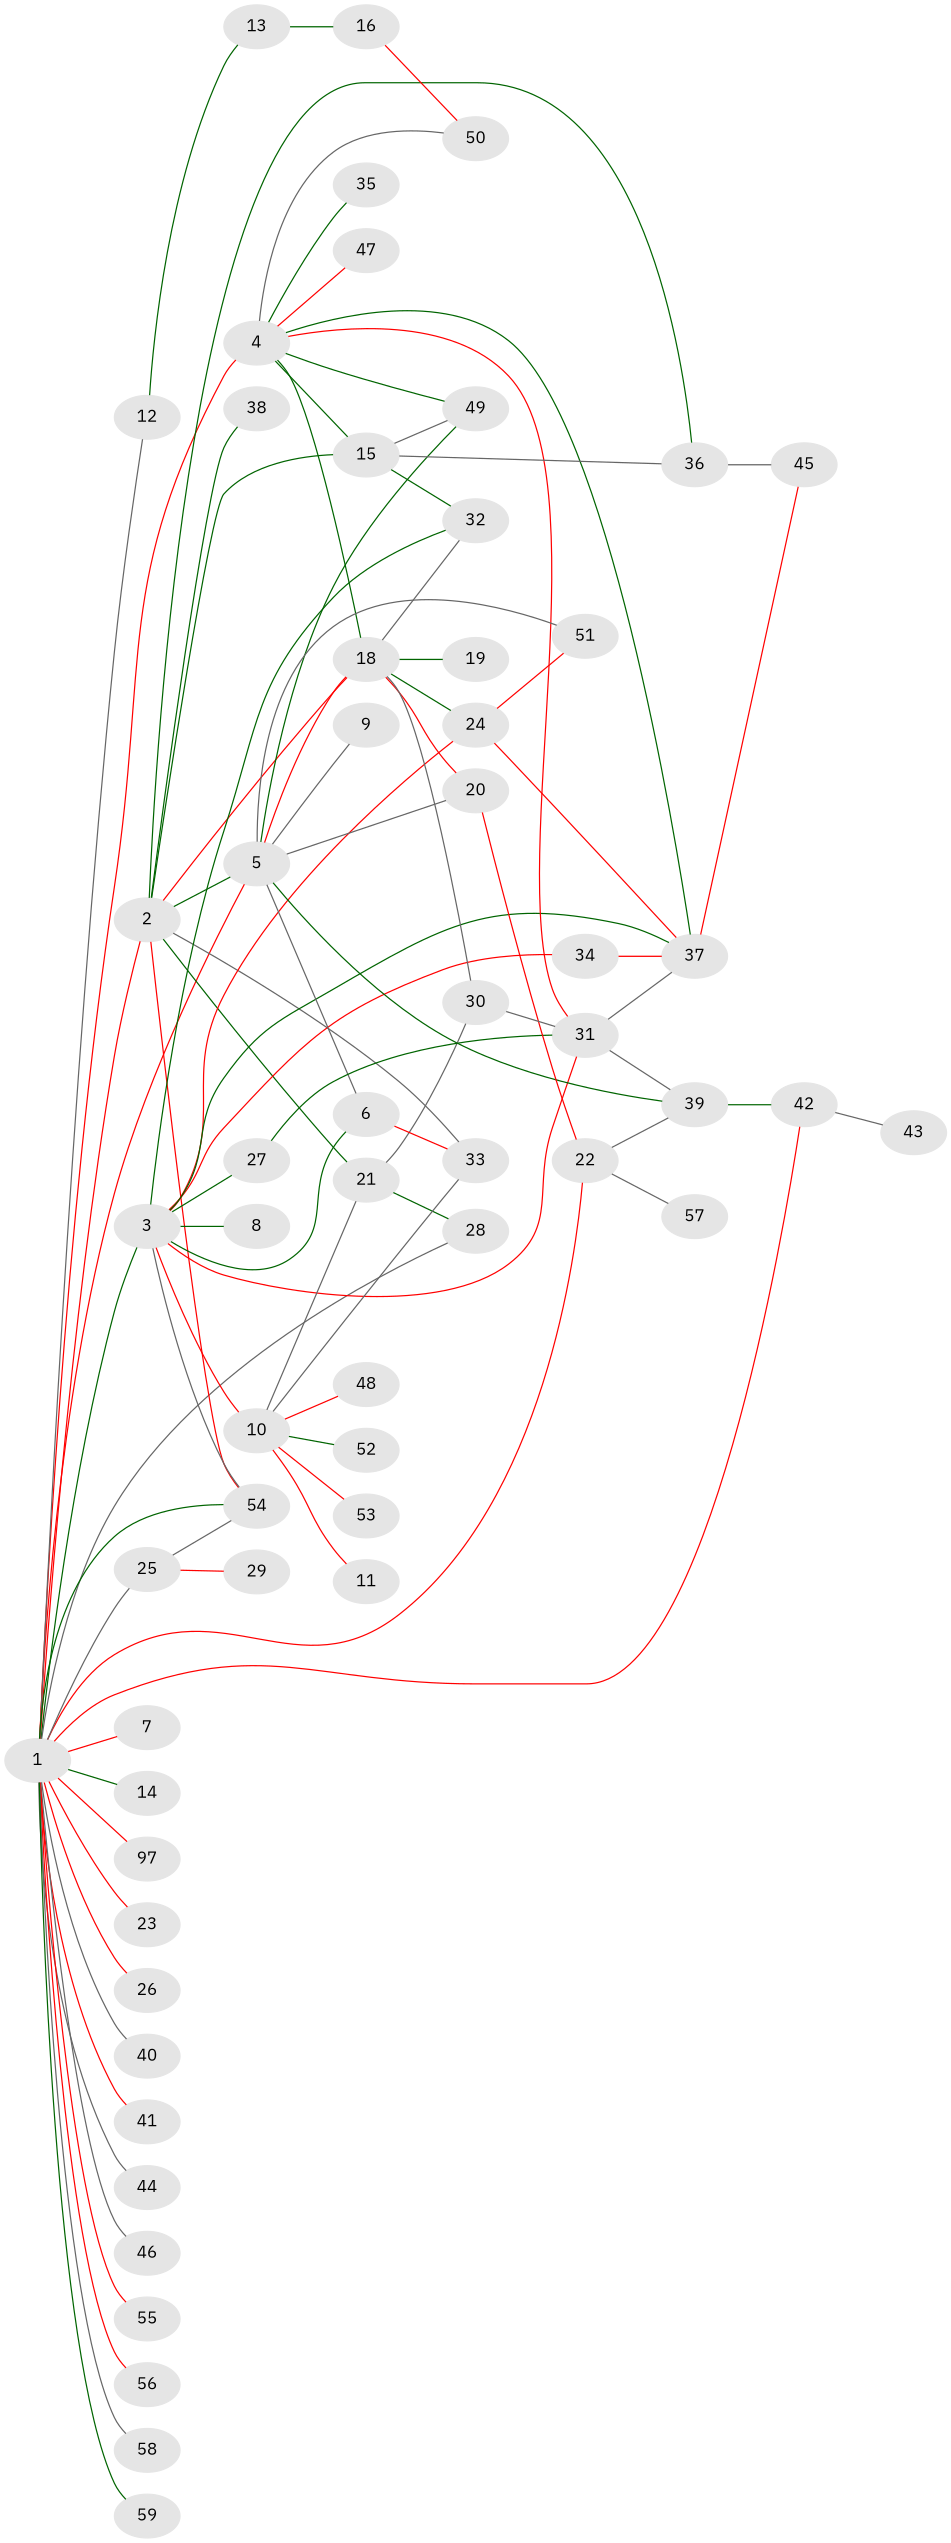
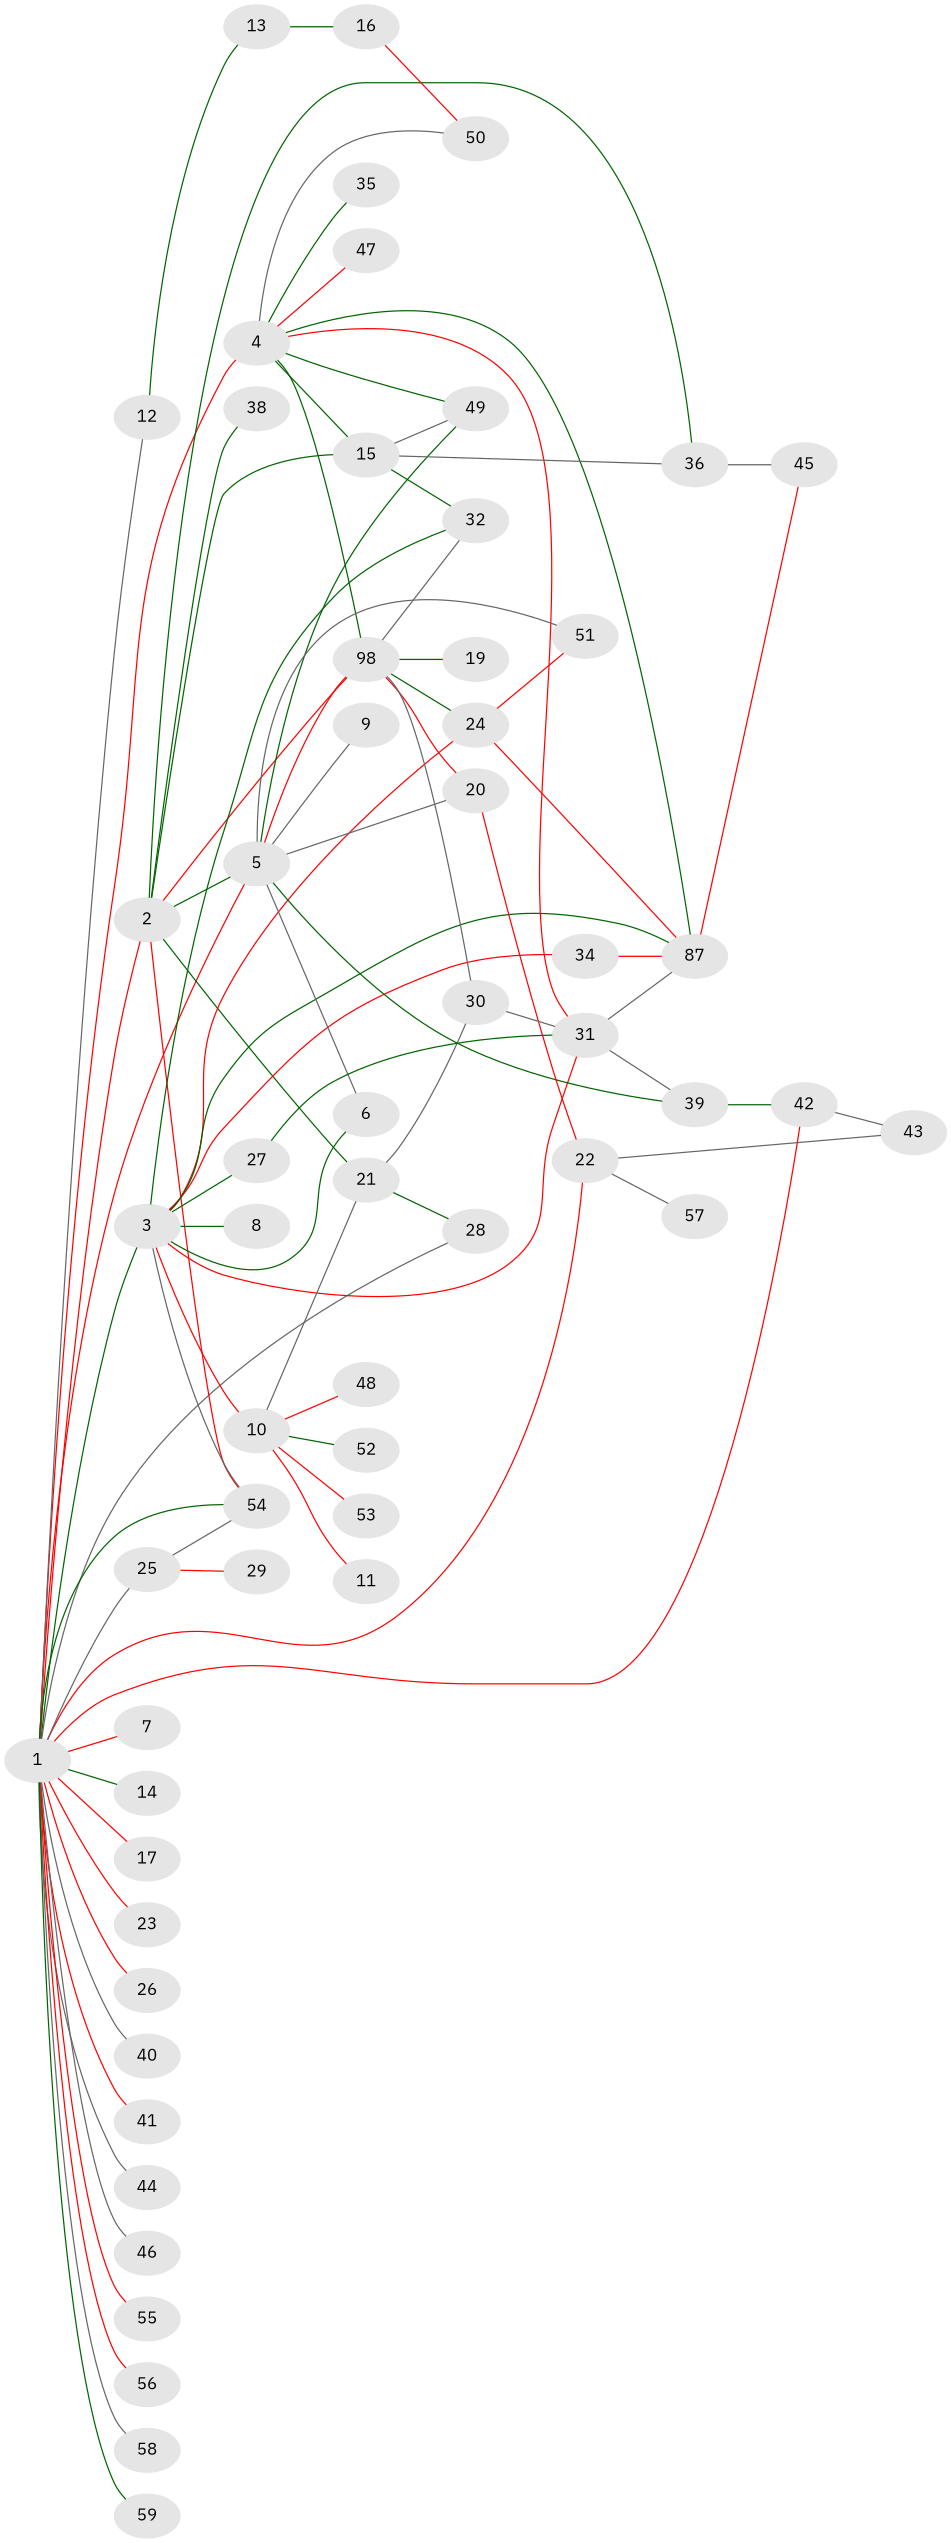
(366, 659) -> (366, 659)
(695, 956) -> (695, 956)
(640, 1133) -> (750, 1147)
(476, 1161) -> none
(147, 1859) -> (147, 1859)
